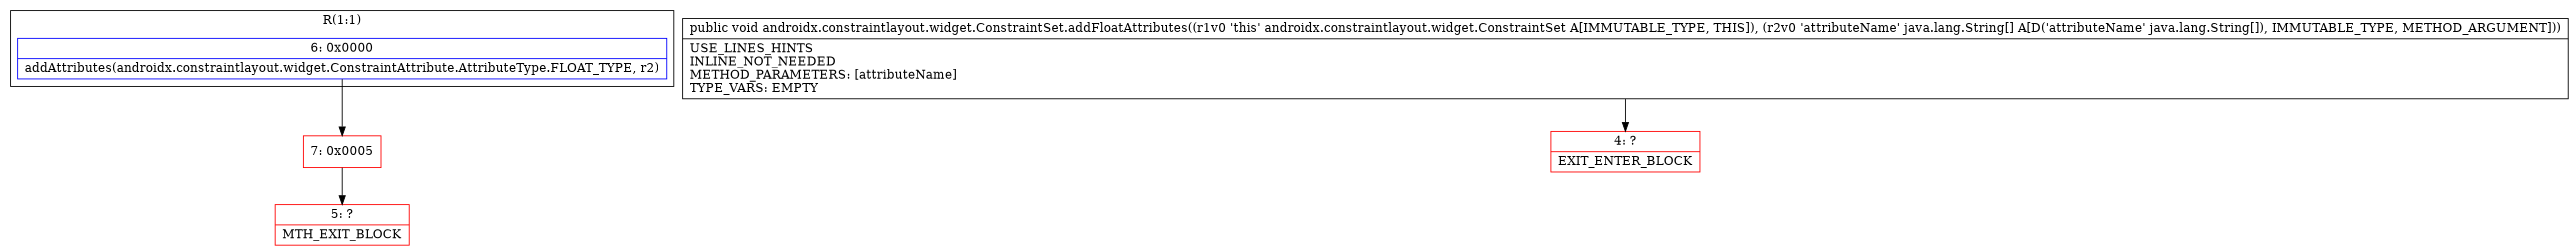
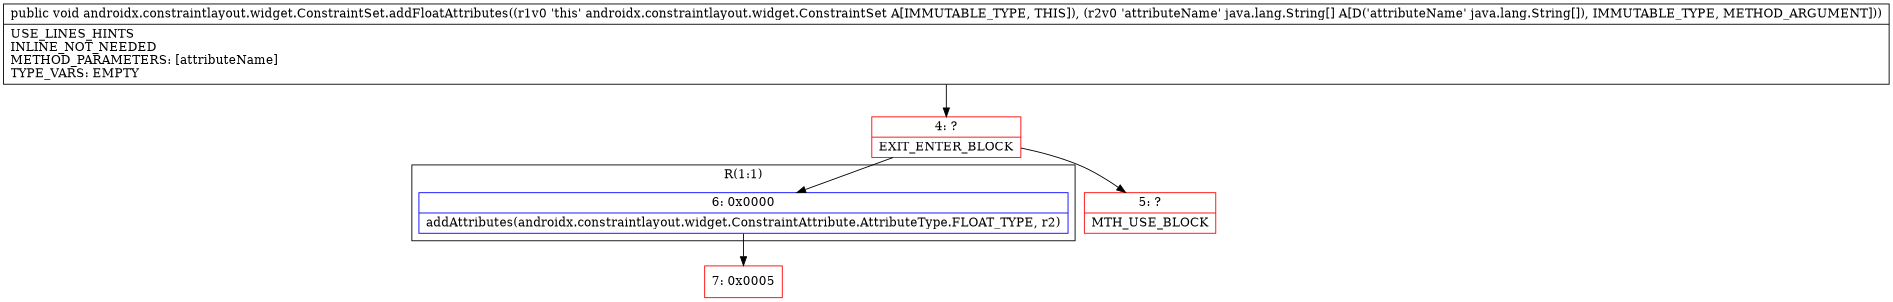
none -> (849, 174)
(342, 182) -> (1064, 160)
(342, 235) -> (1150, 223)
